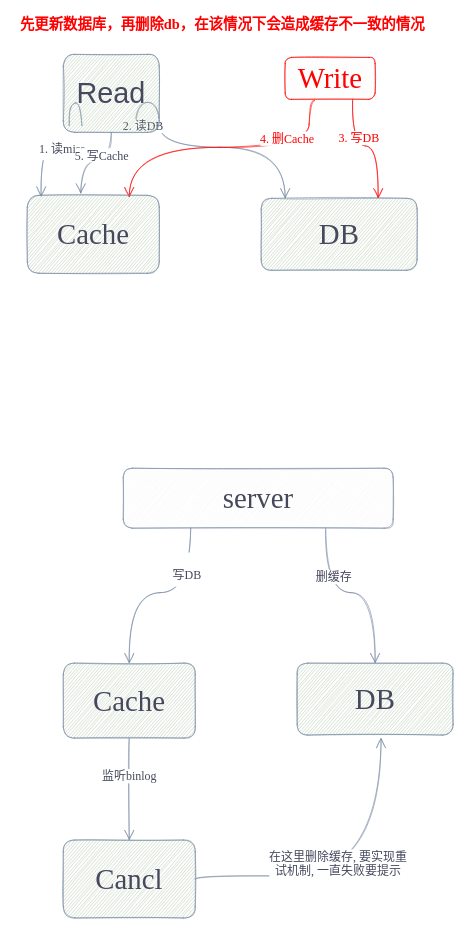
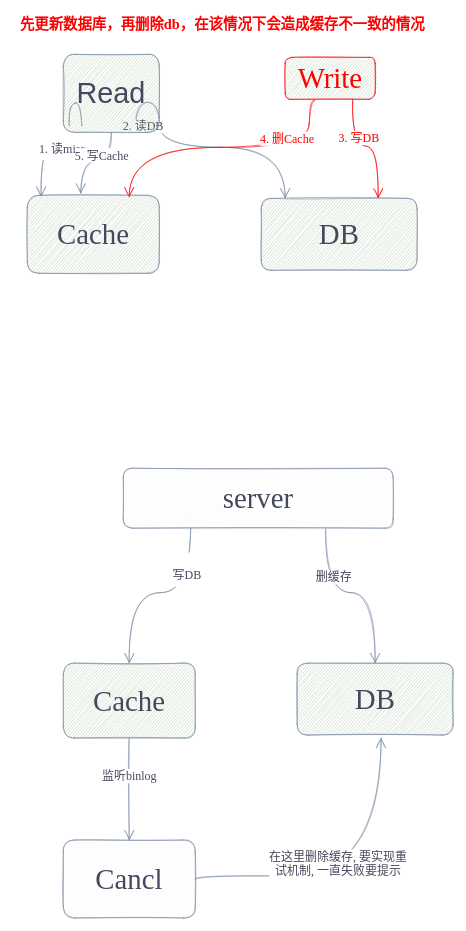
(330, 78) -> (330, 78)
(129, 879) -> (129, 879)
